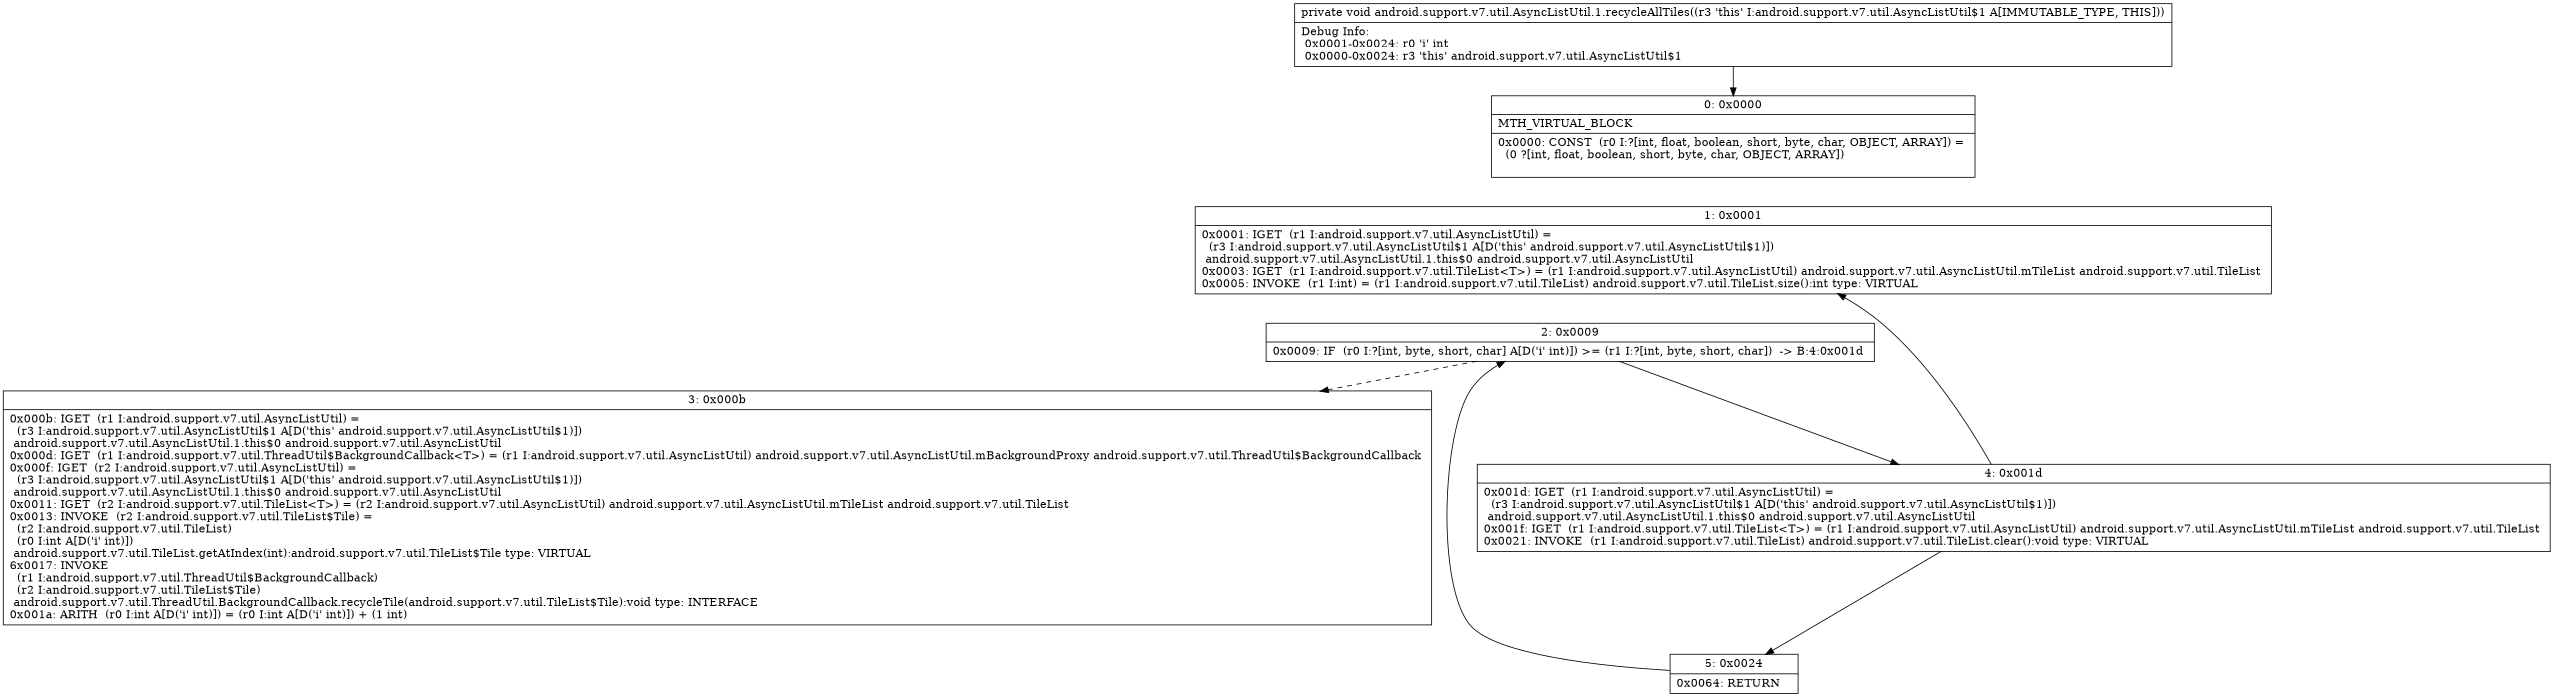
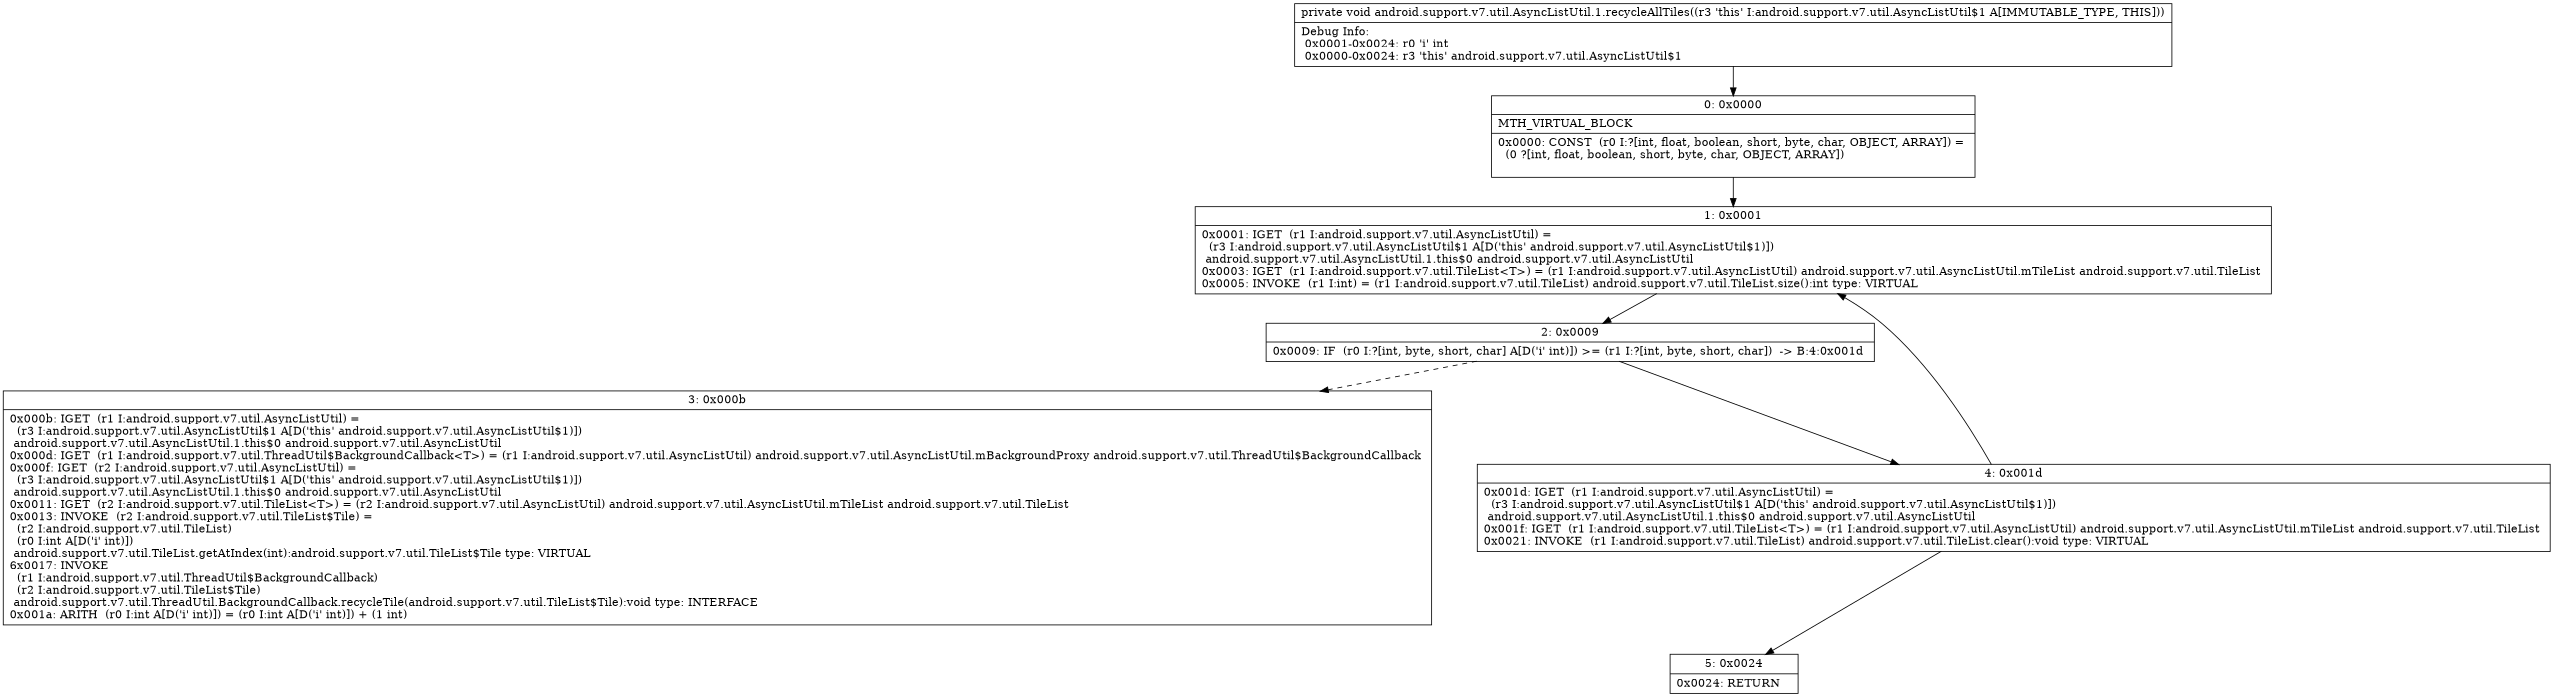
none -> (1733, 188)
(1456, 592) -> (1633, 307)
(1734, 683) -> (1734, 683)
